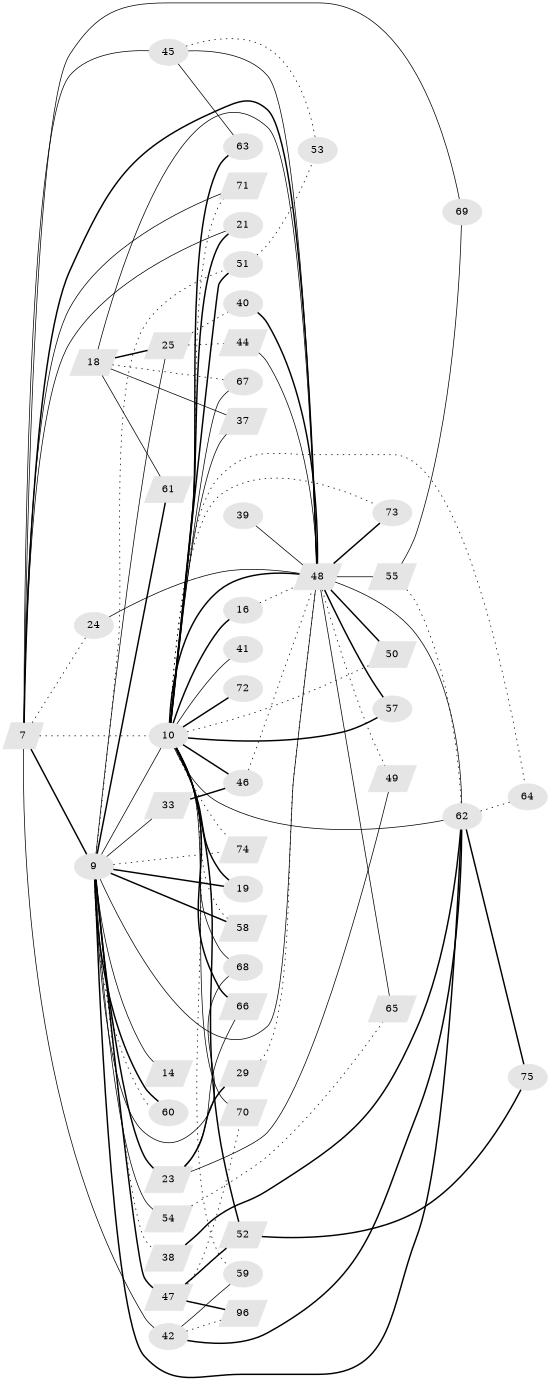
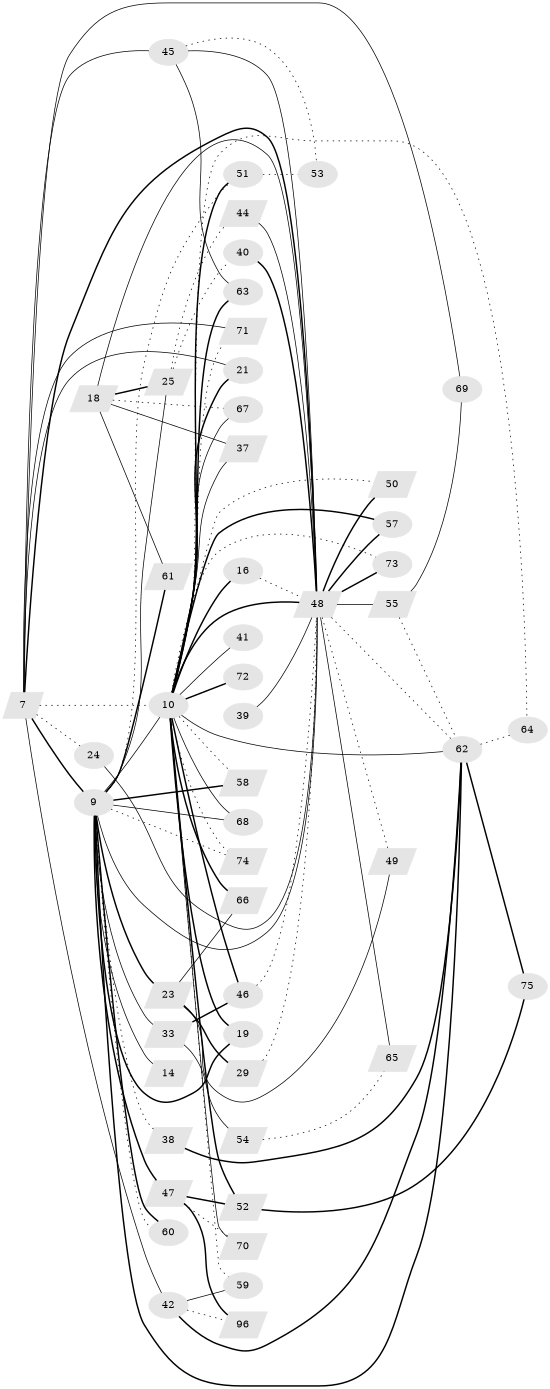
(436, 669) -> (391, 678)
(110, 1048) -> (206, 1086)
